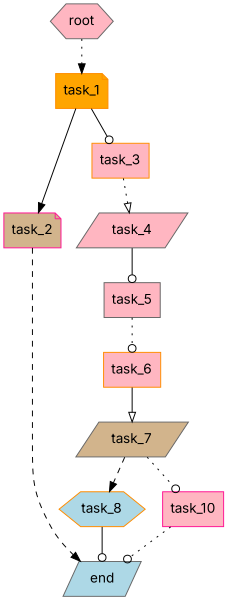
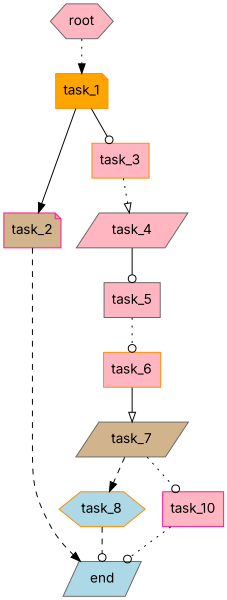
(102, 540) -> (102, 540)
